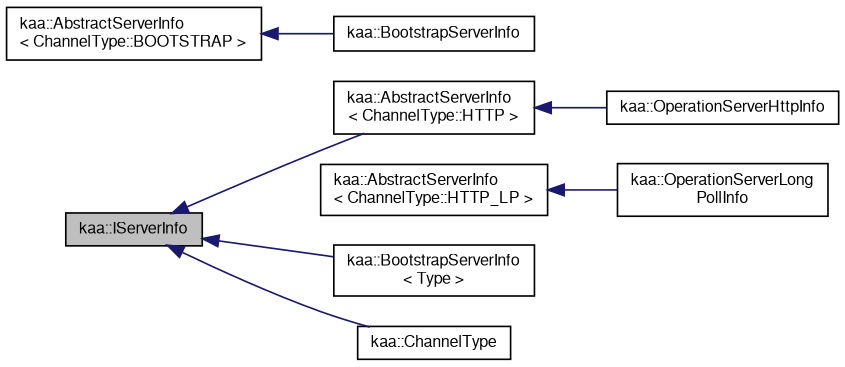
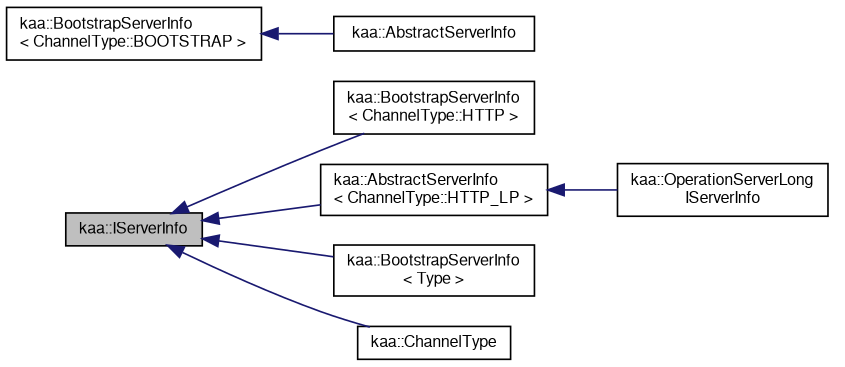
(134, 34) -> (134, 34)
(434, 34) -> (434, 34)
(434, 108) -> (434, 108)
(723, 108) -> none
(723, 190) -> (723, 190)
none -> (270, 212)
